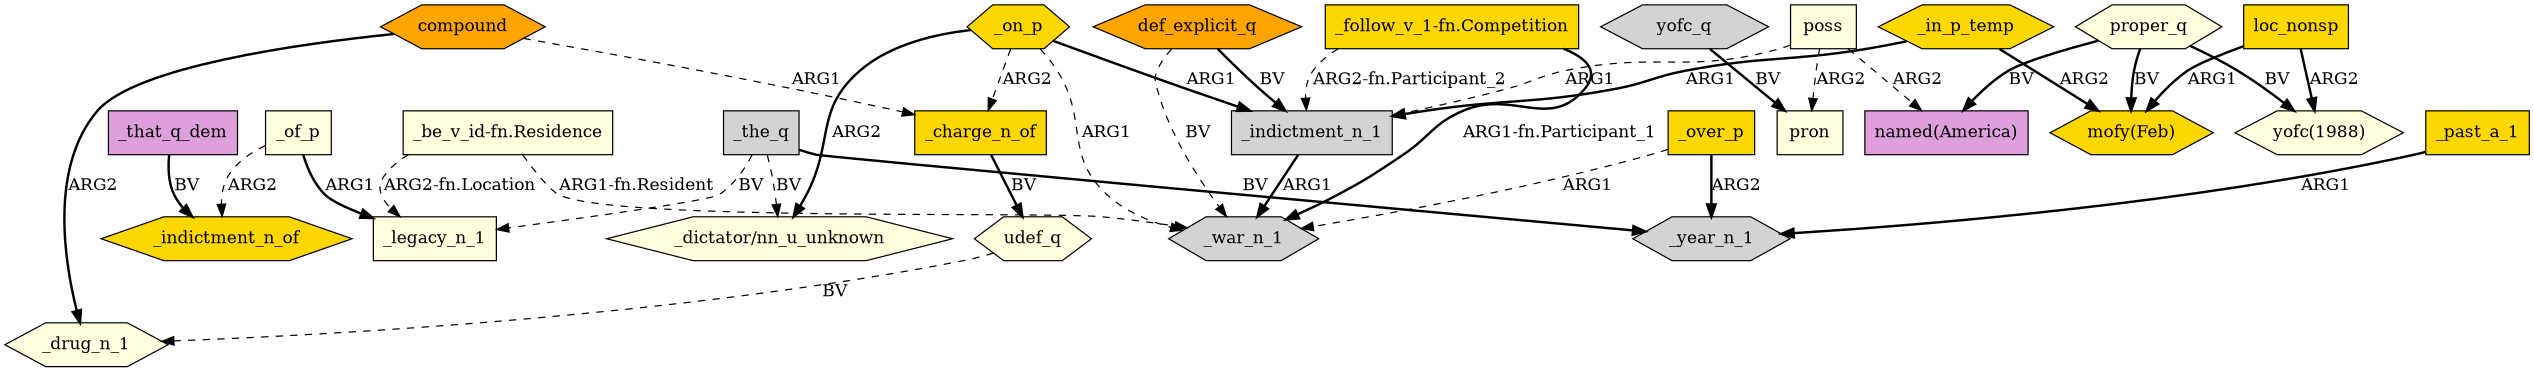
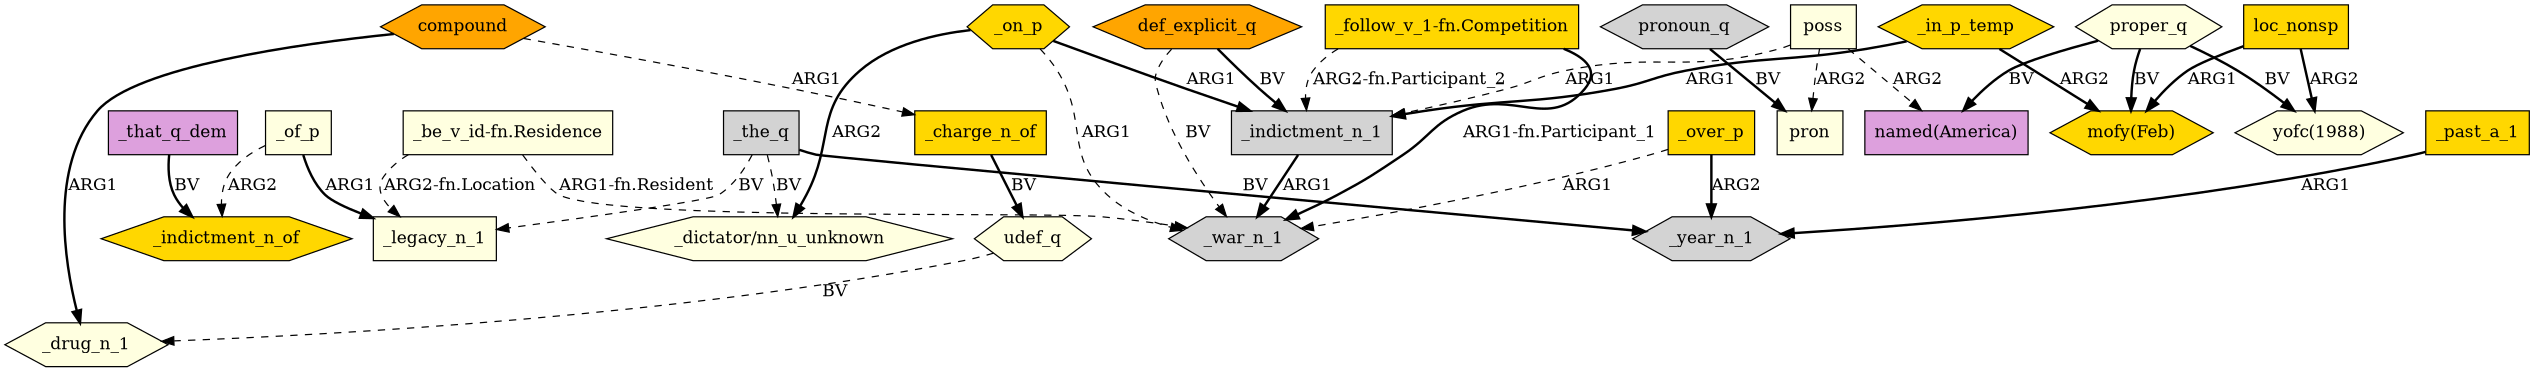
(1685, 27) -> (1685, 27)
(1002, 74) -> none
(93, 186) -> (93, 186)
